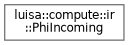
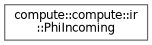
(64, 22) -> (76, 22)
